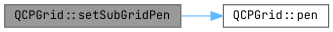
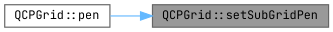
(196, 16) -> (125, 16)
